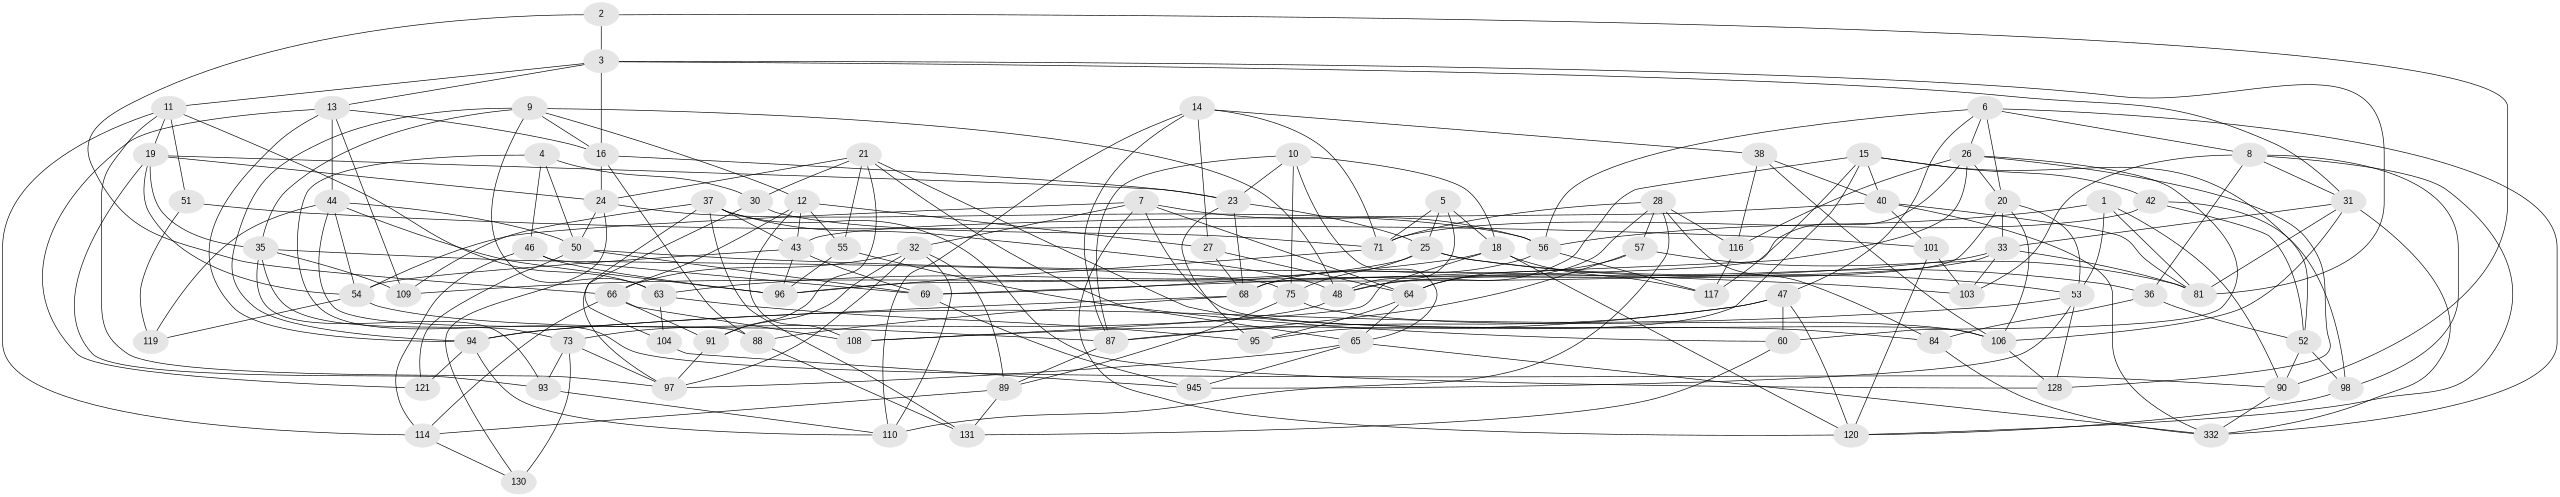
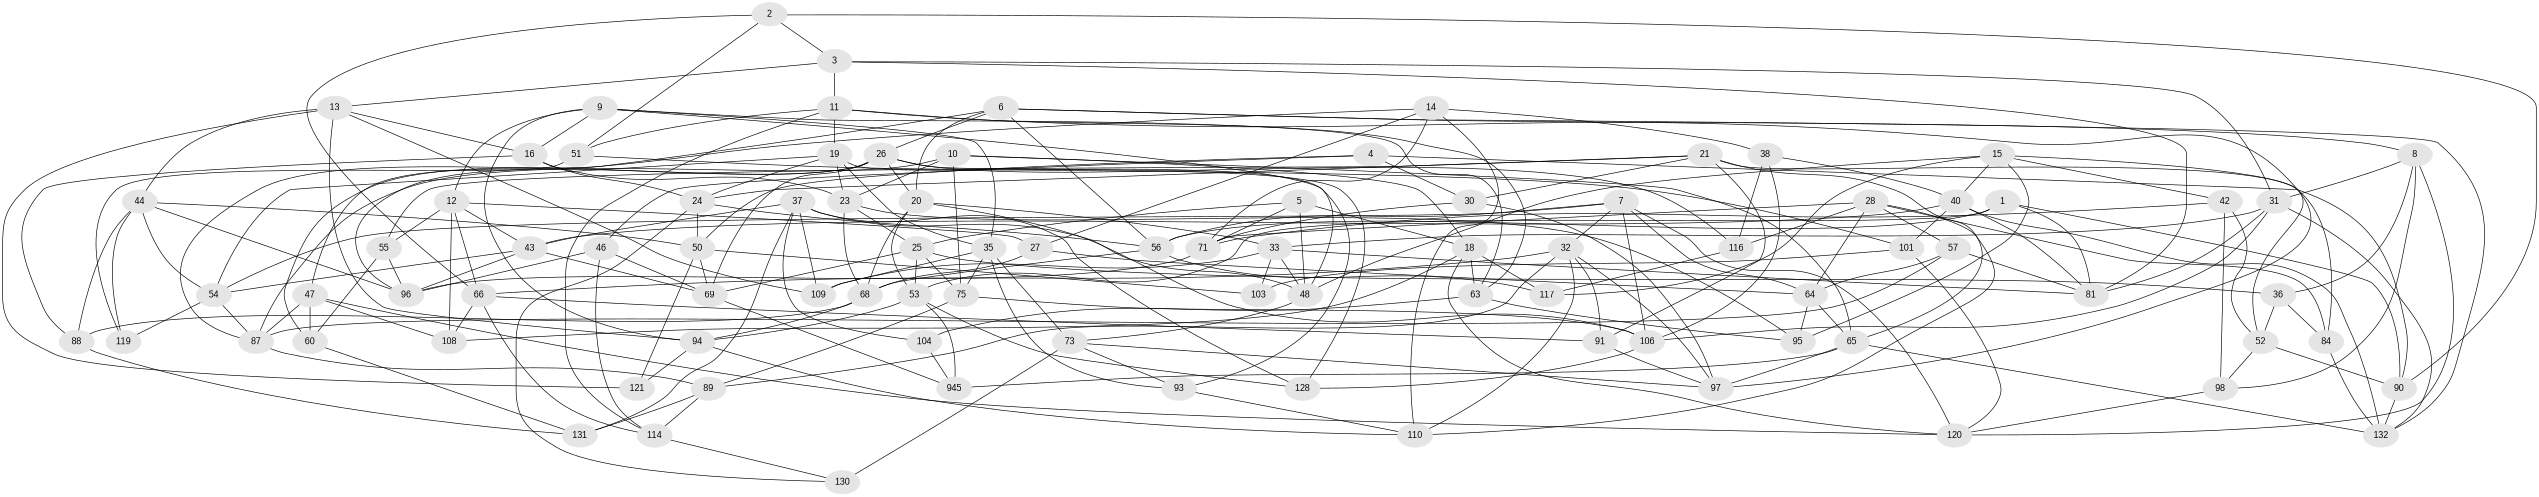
none -> (673, 85)
(601, 104) -> none
(2087, 187) -> none
(2211, 435) -> (2381, 435)
